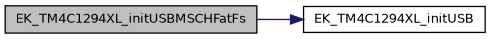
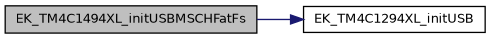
(131, 19) -> (131, 19)
